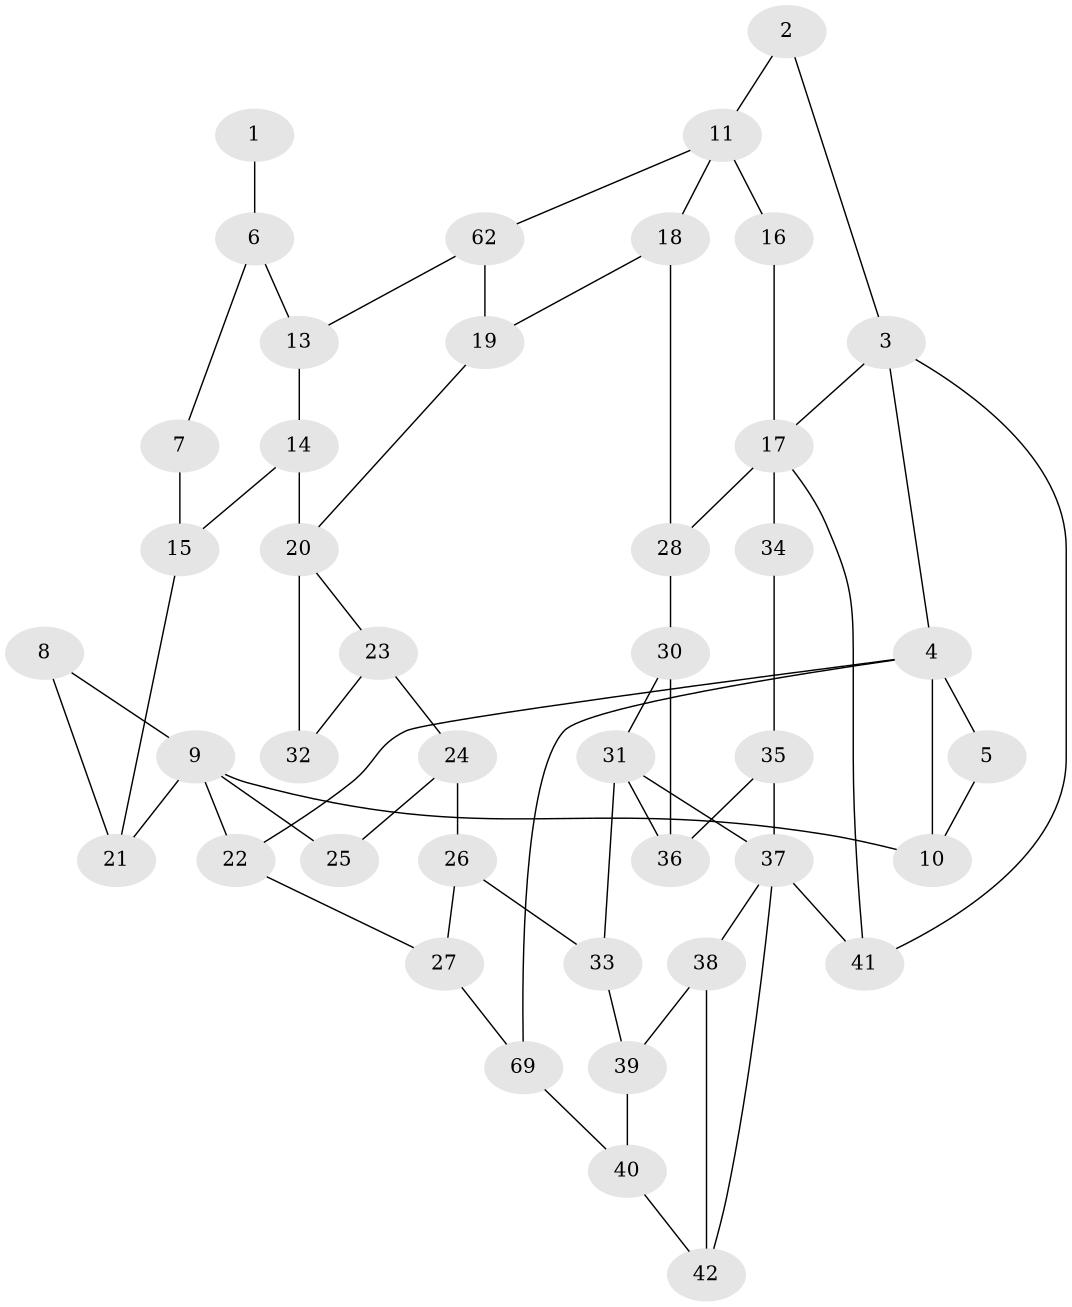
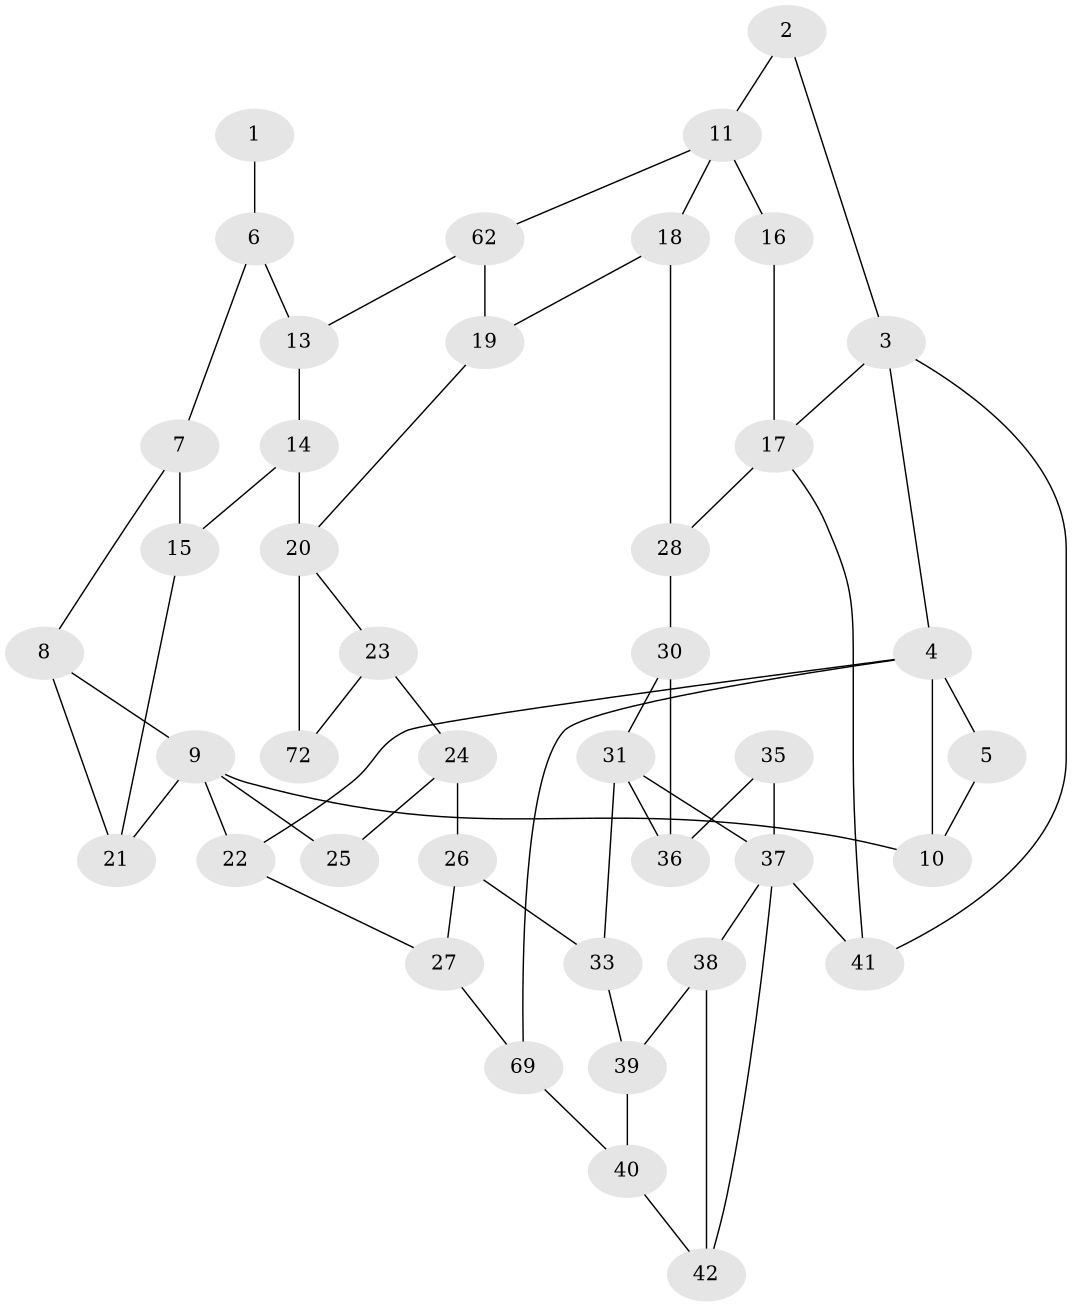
none -> (111, 549)
(774, 550) -> none
(299, 757) -> (299, 757)
